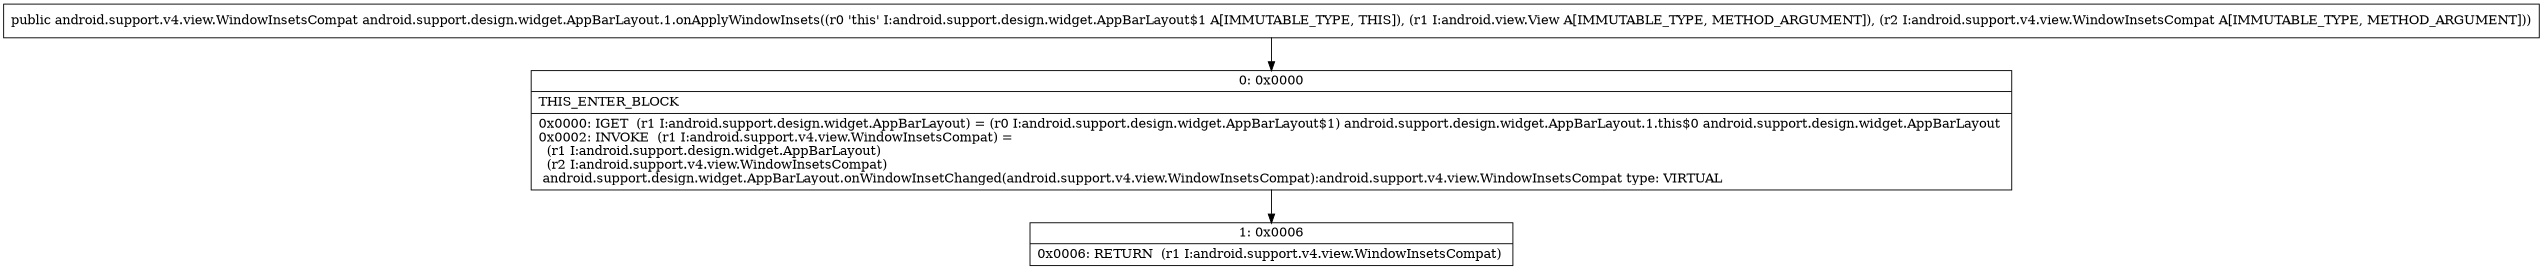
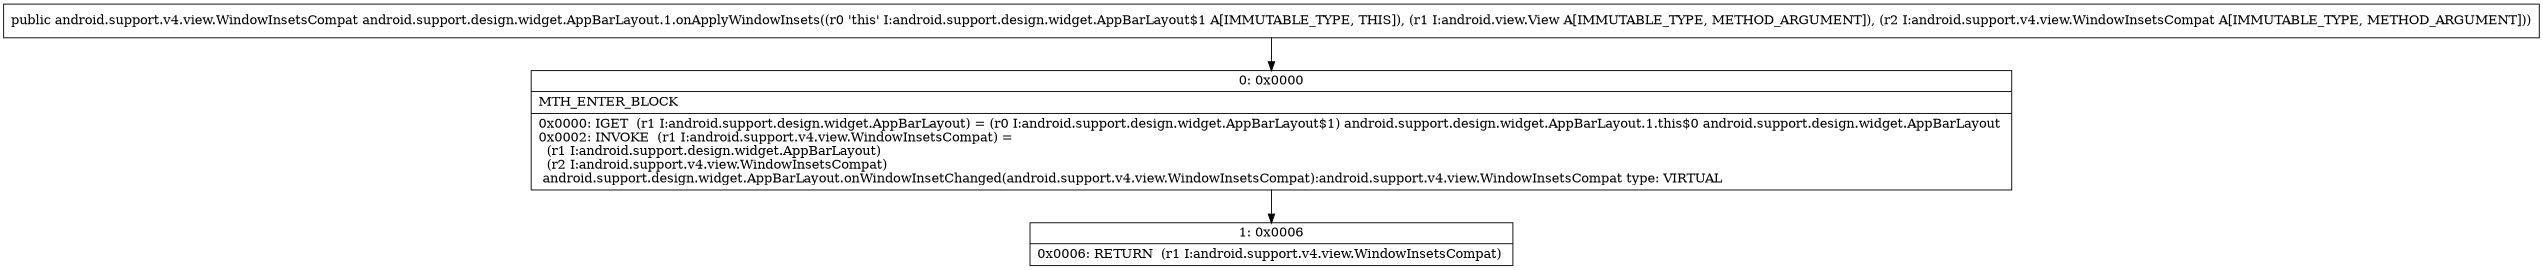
(609, 102) -> (609, 102)
